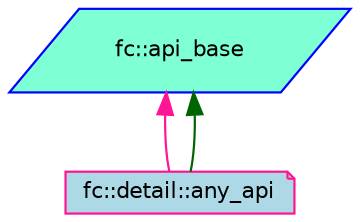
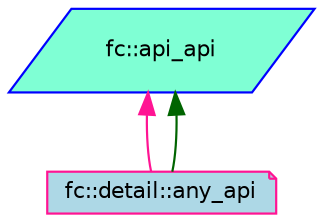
(180, 51) -> (162, 51)
